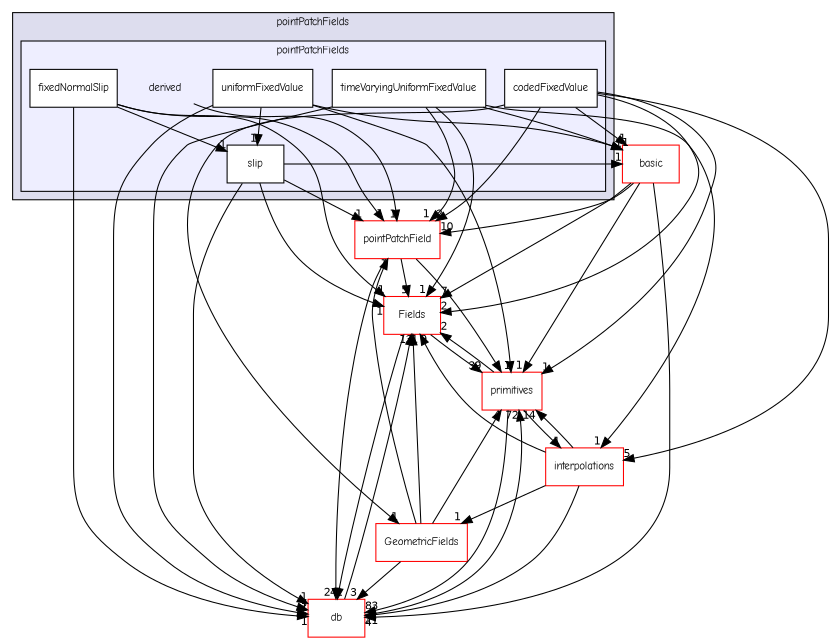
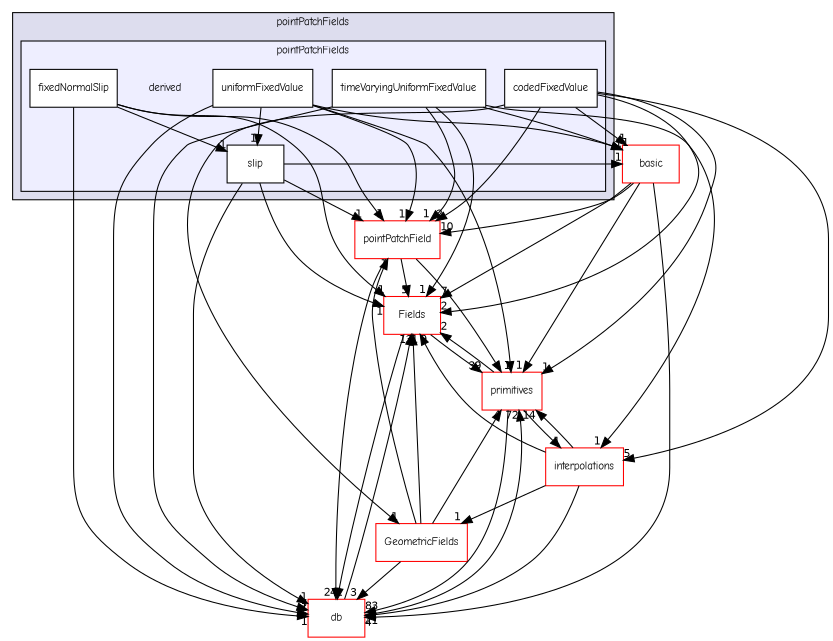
(332, 122) -> (408, 145)
